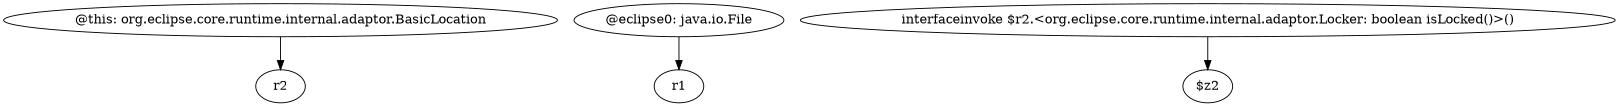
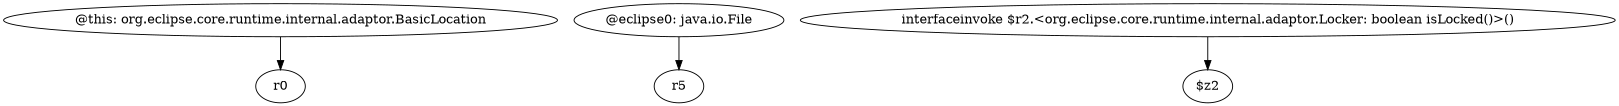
(281, 86) -> (281, 86)
(679, 86) -> (679, 86)
